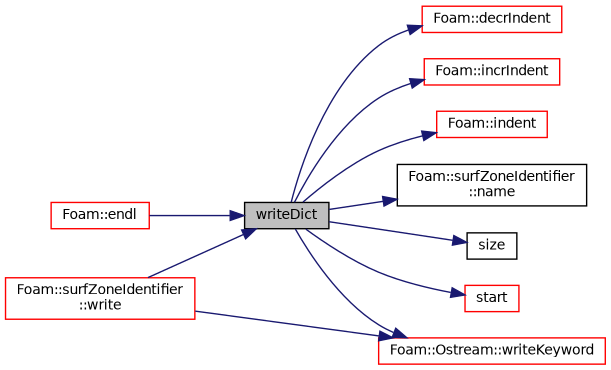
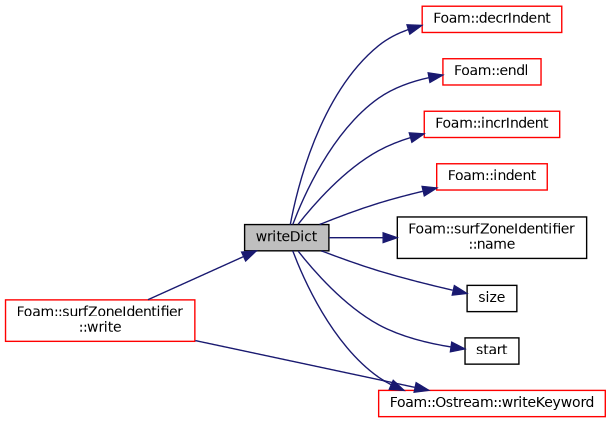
(190, 216) -> (343, 133)
(492, 298) -> (492, 351)
